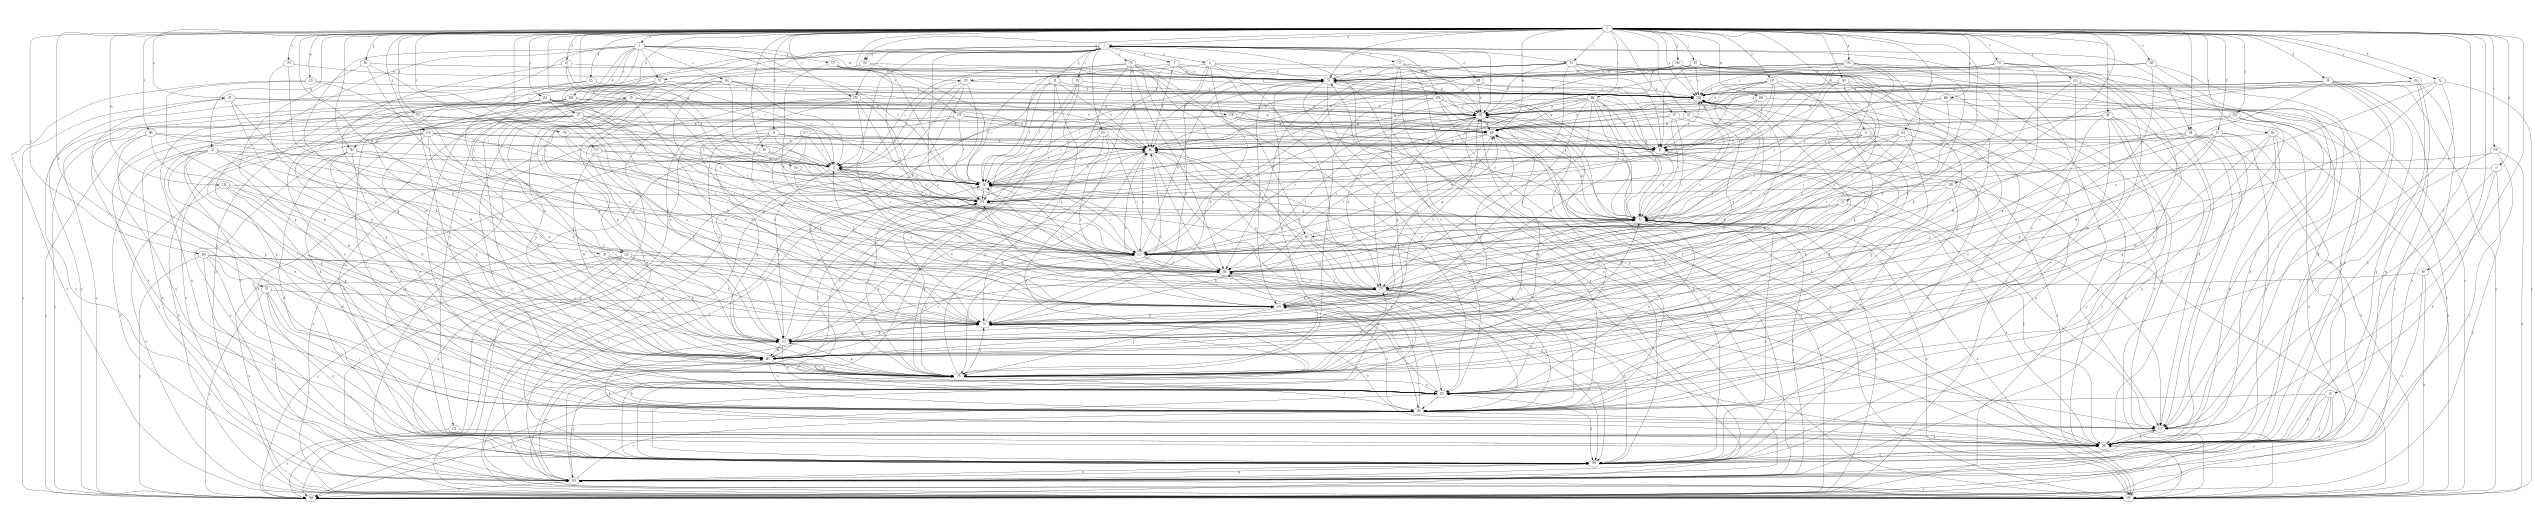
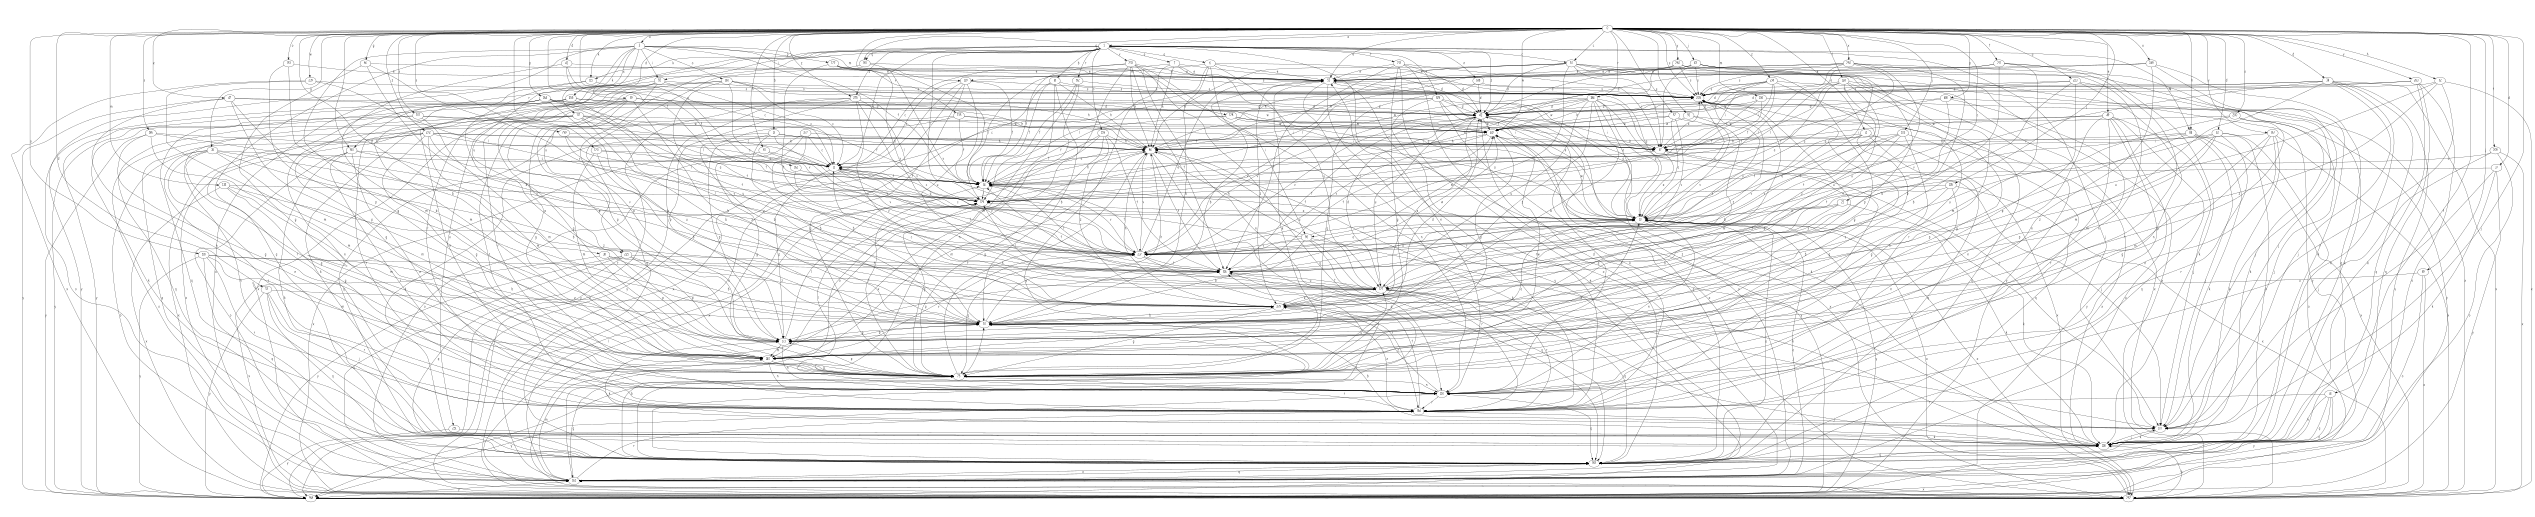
none -> (796, 55)
none -> (1011, 133)
